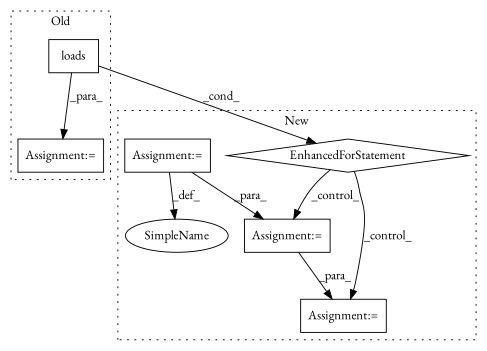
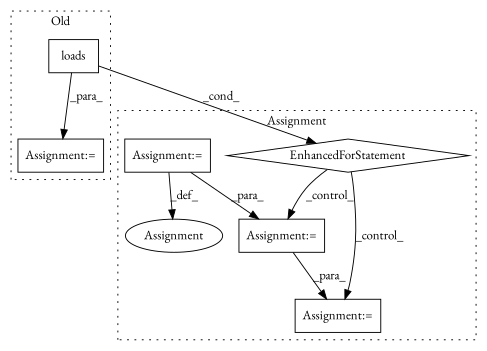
(297, 121) -> (297, 121)
(177, 236) -> (174, 236)
